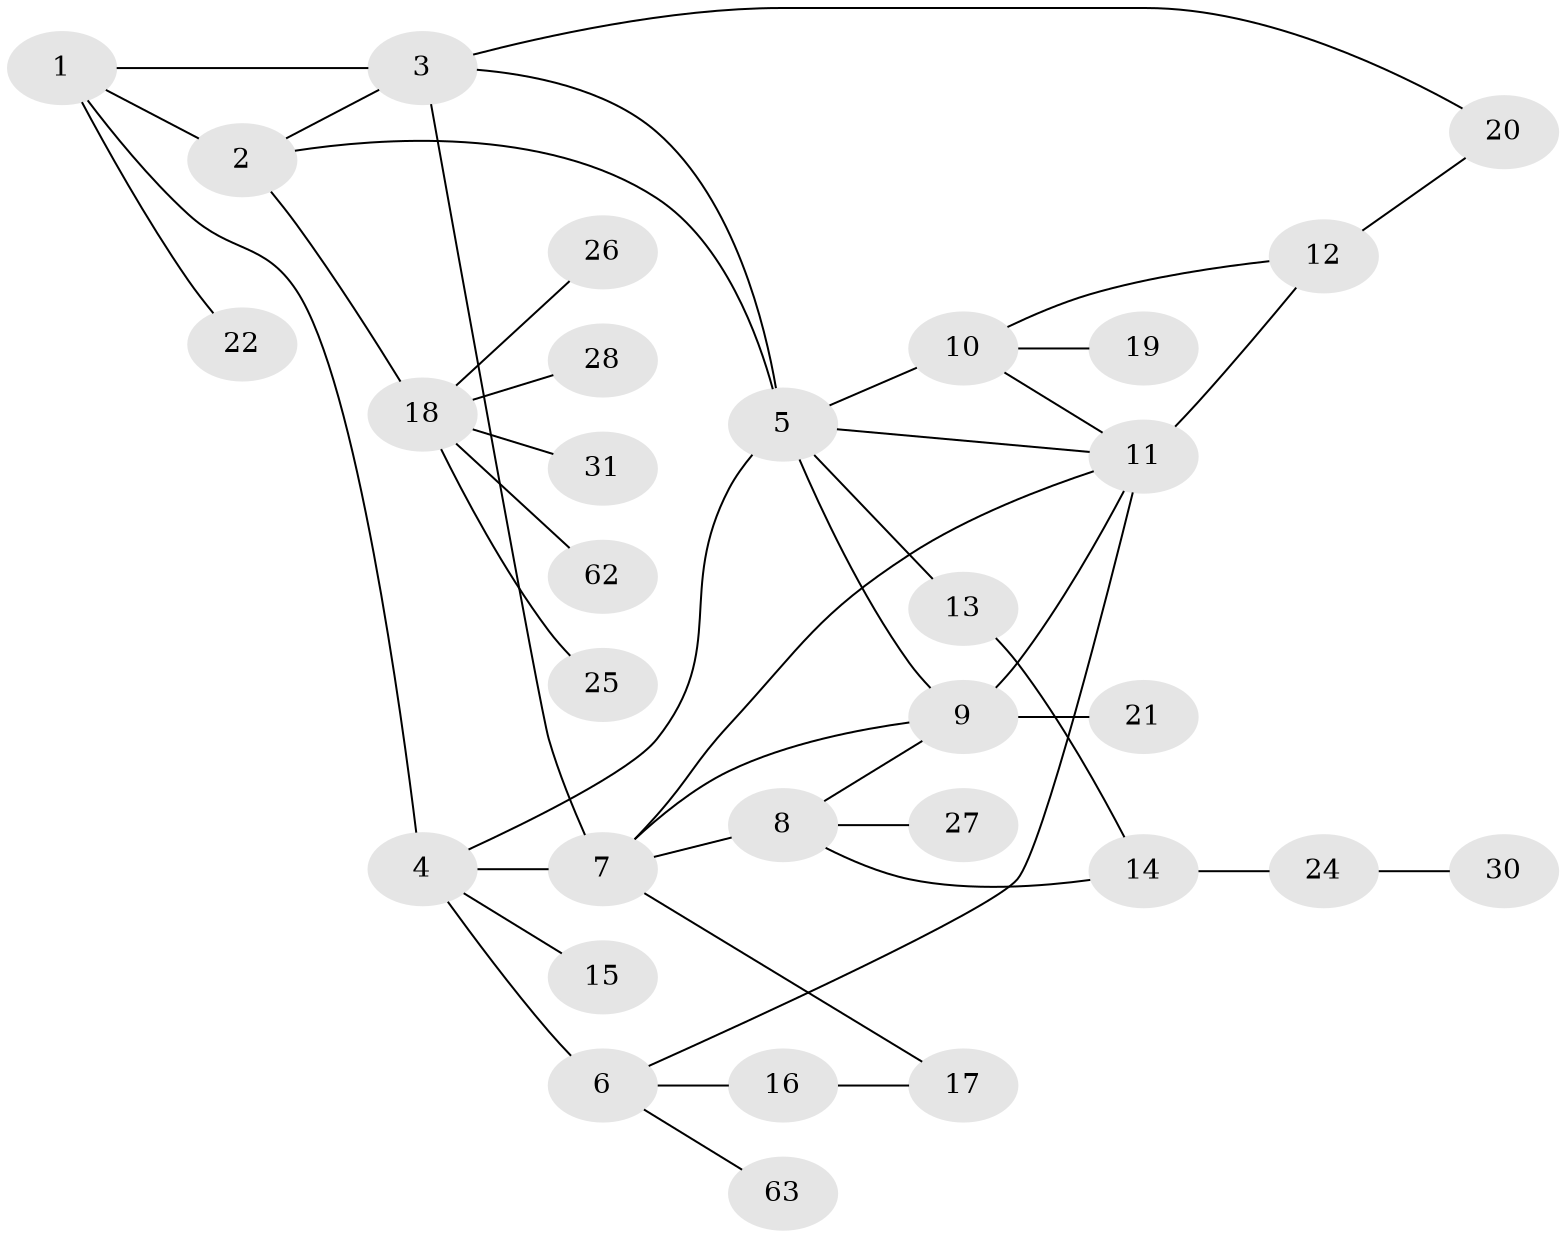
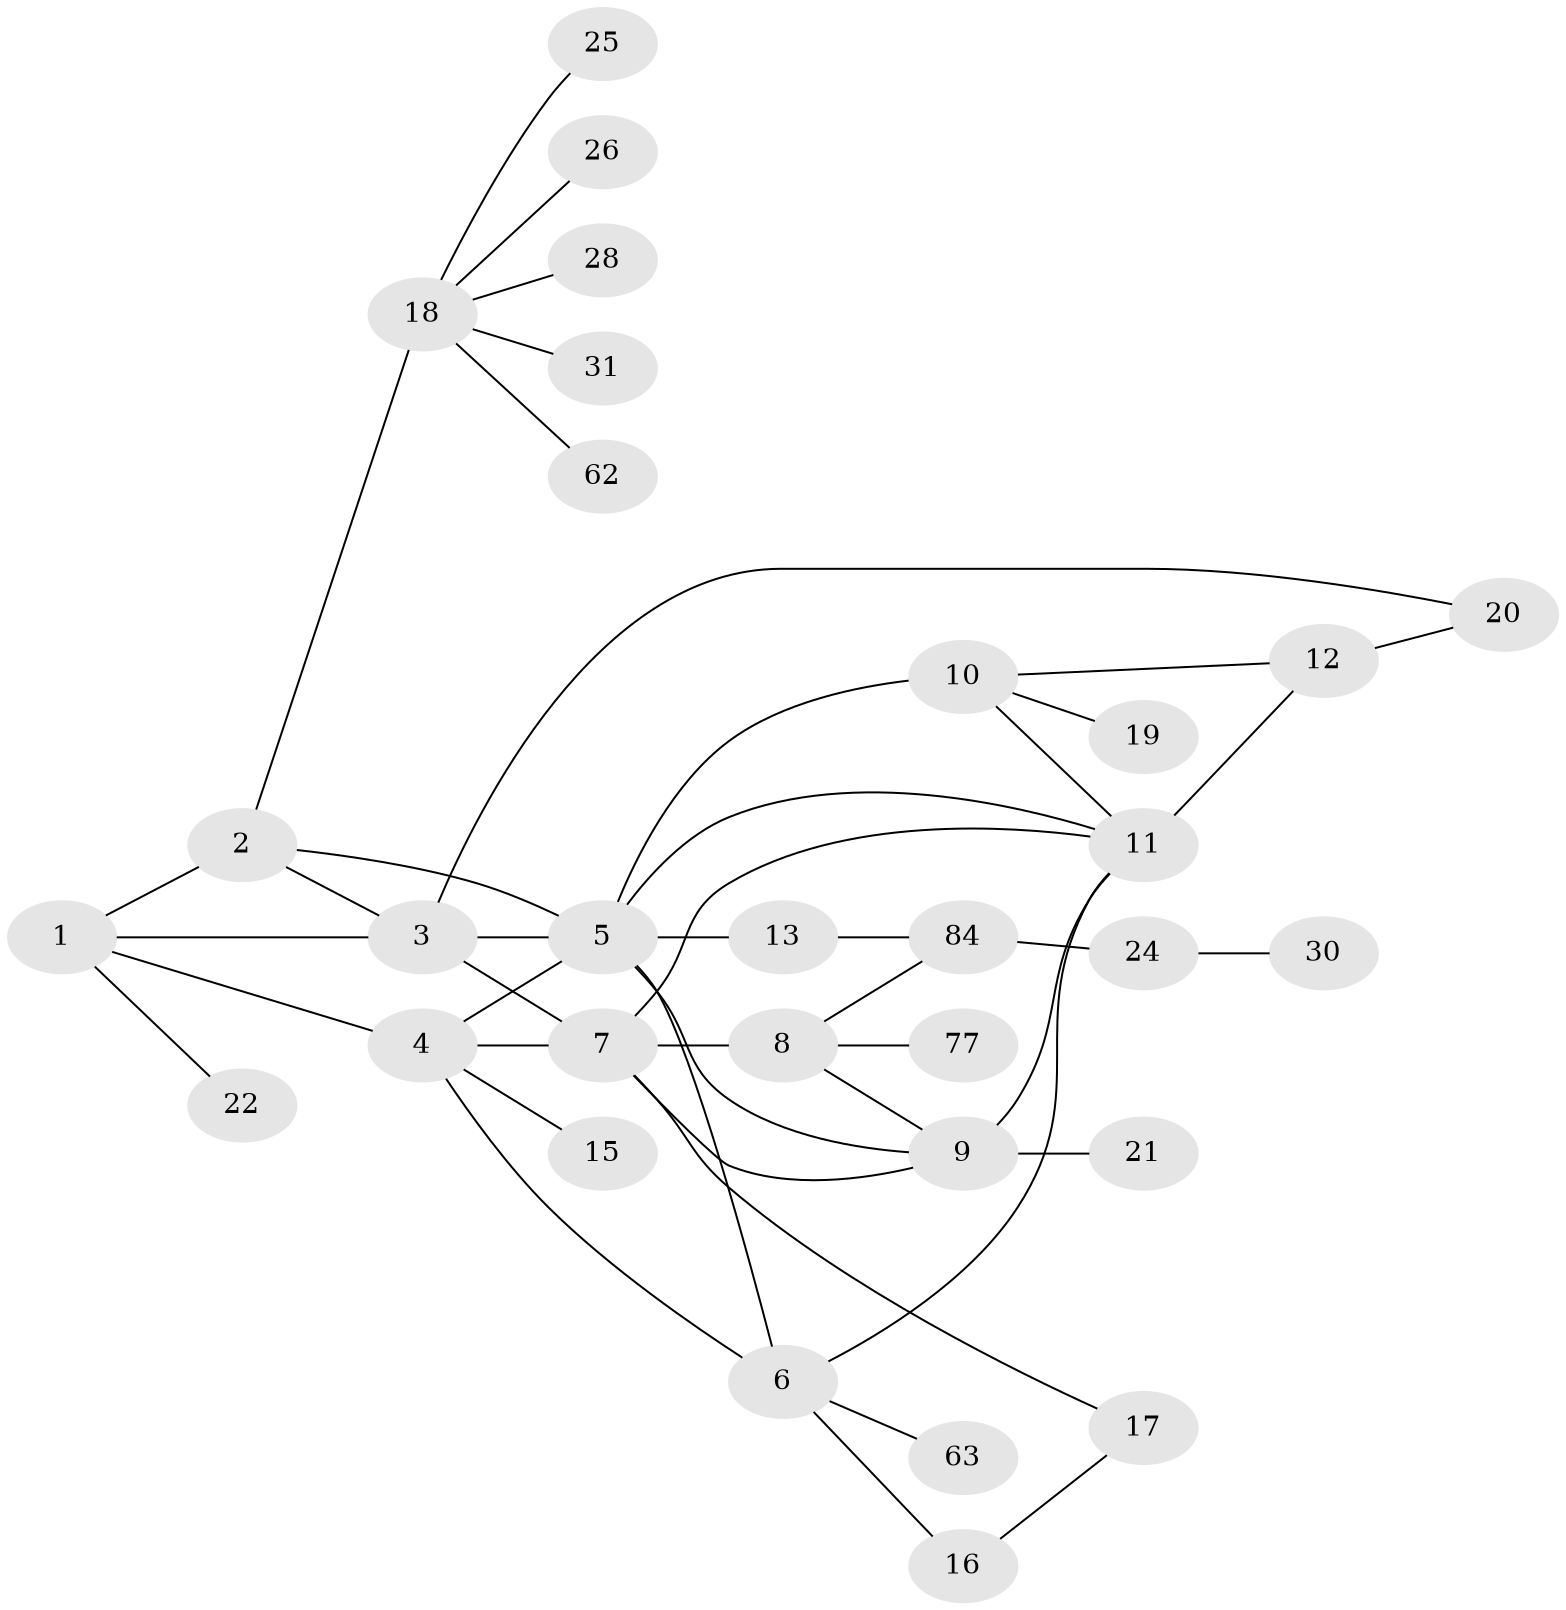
(963, 825) -> (963, 1045)
(1144, 871) -> (963, 937)
none -> (711, 1131)
